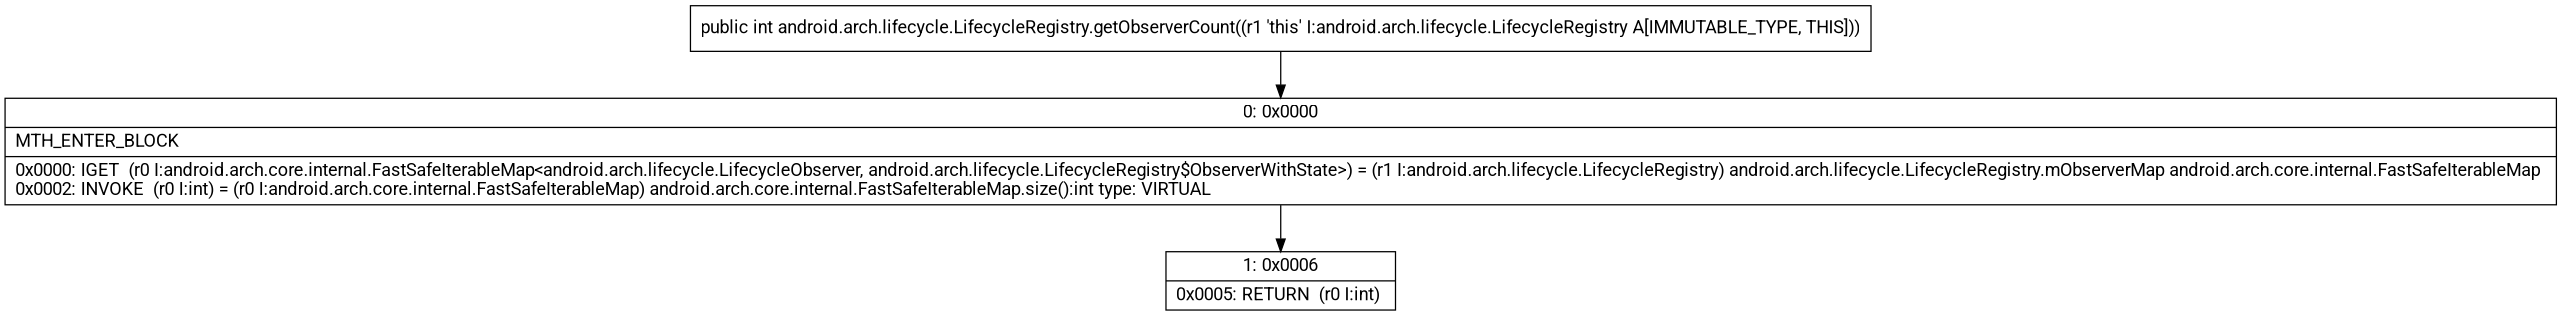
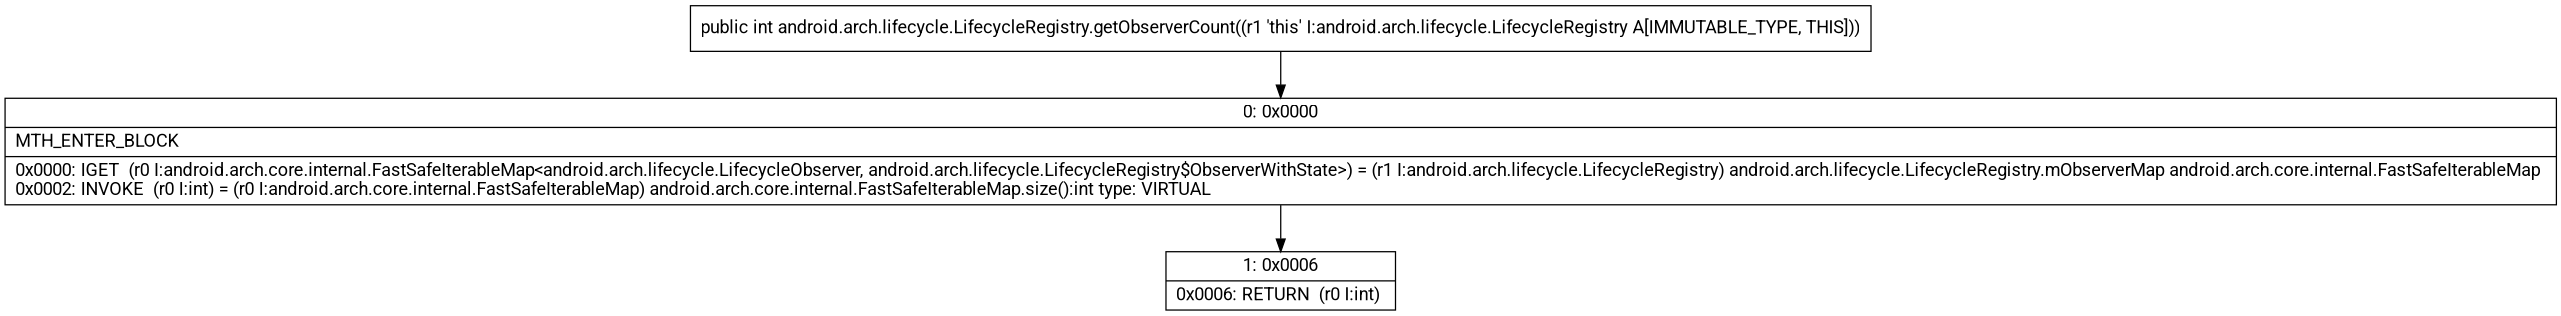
(1281, 295) -> (1281, 295)
